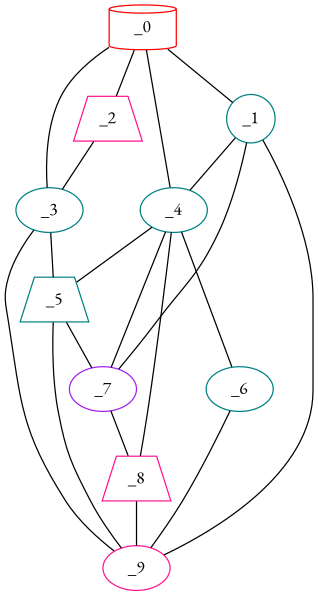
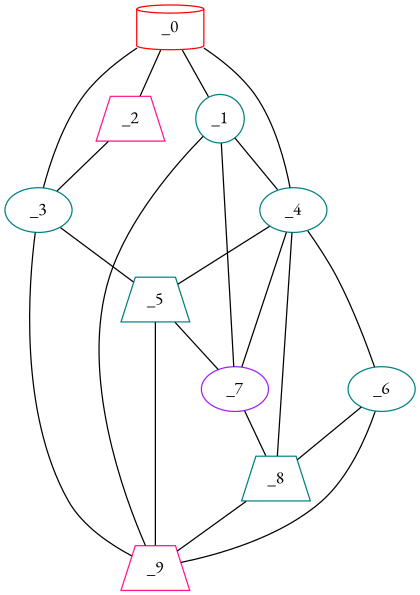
none -> (329, 433)
(136, 479) -> (276, 479)
(136, 568) -> (155, 568)
